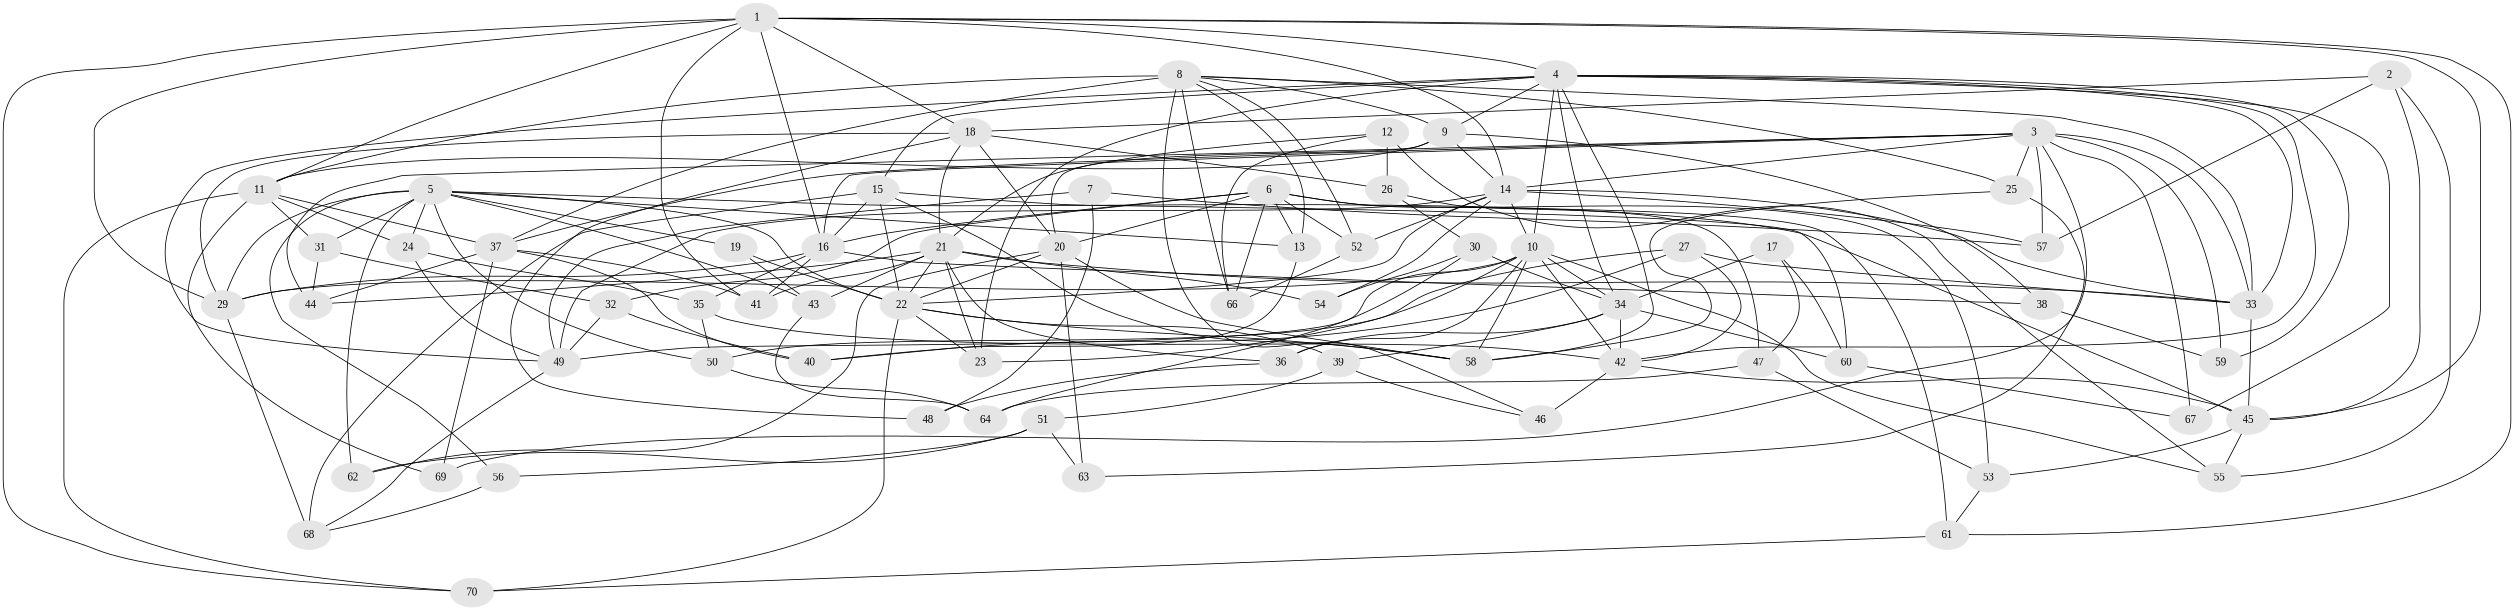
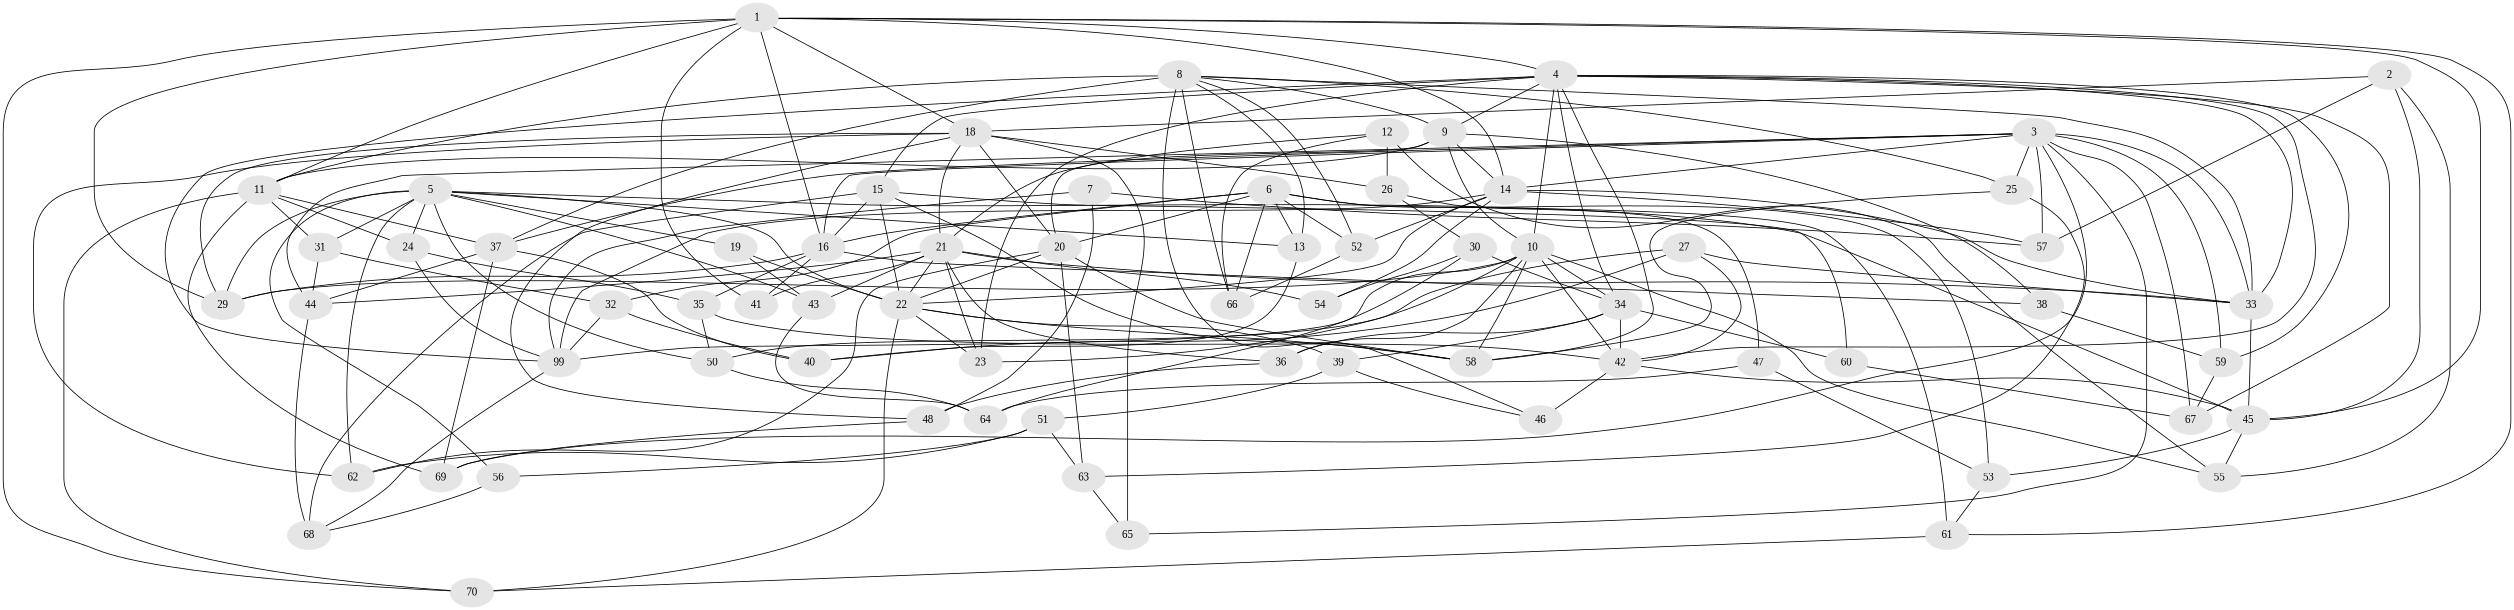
none -> (189, 178)
(1521, 224) -> (1468, 192)
(1772, 248) -> none
(619, 265) -> none
(559, 363) -> (559, 363)
none -> (2206, 391)
(266, 420) -> (296, 425)
none -> (715, 434)
none -> (1128, 535)
